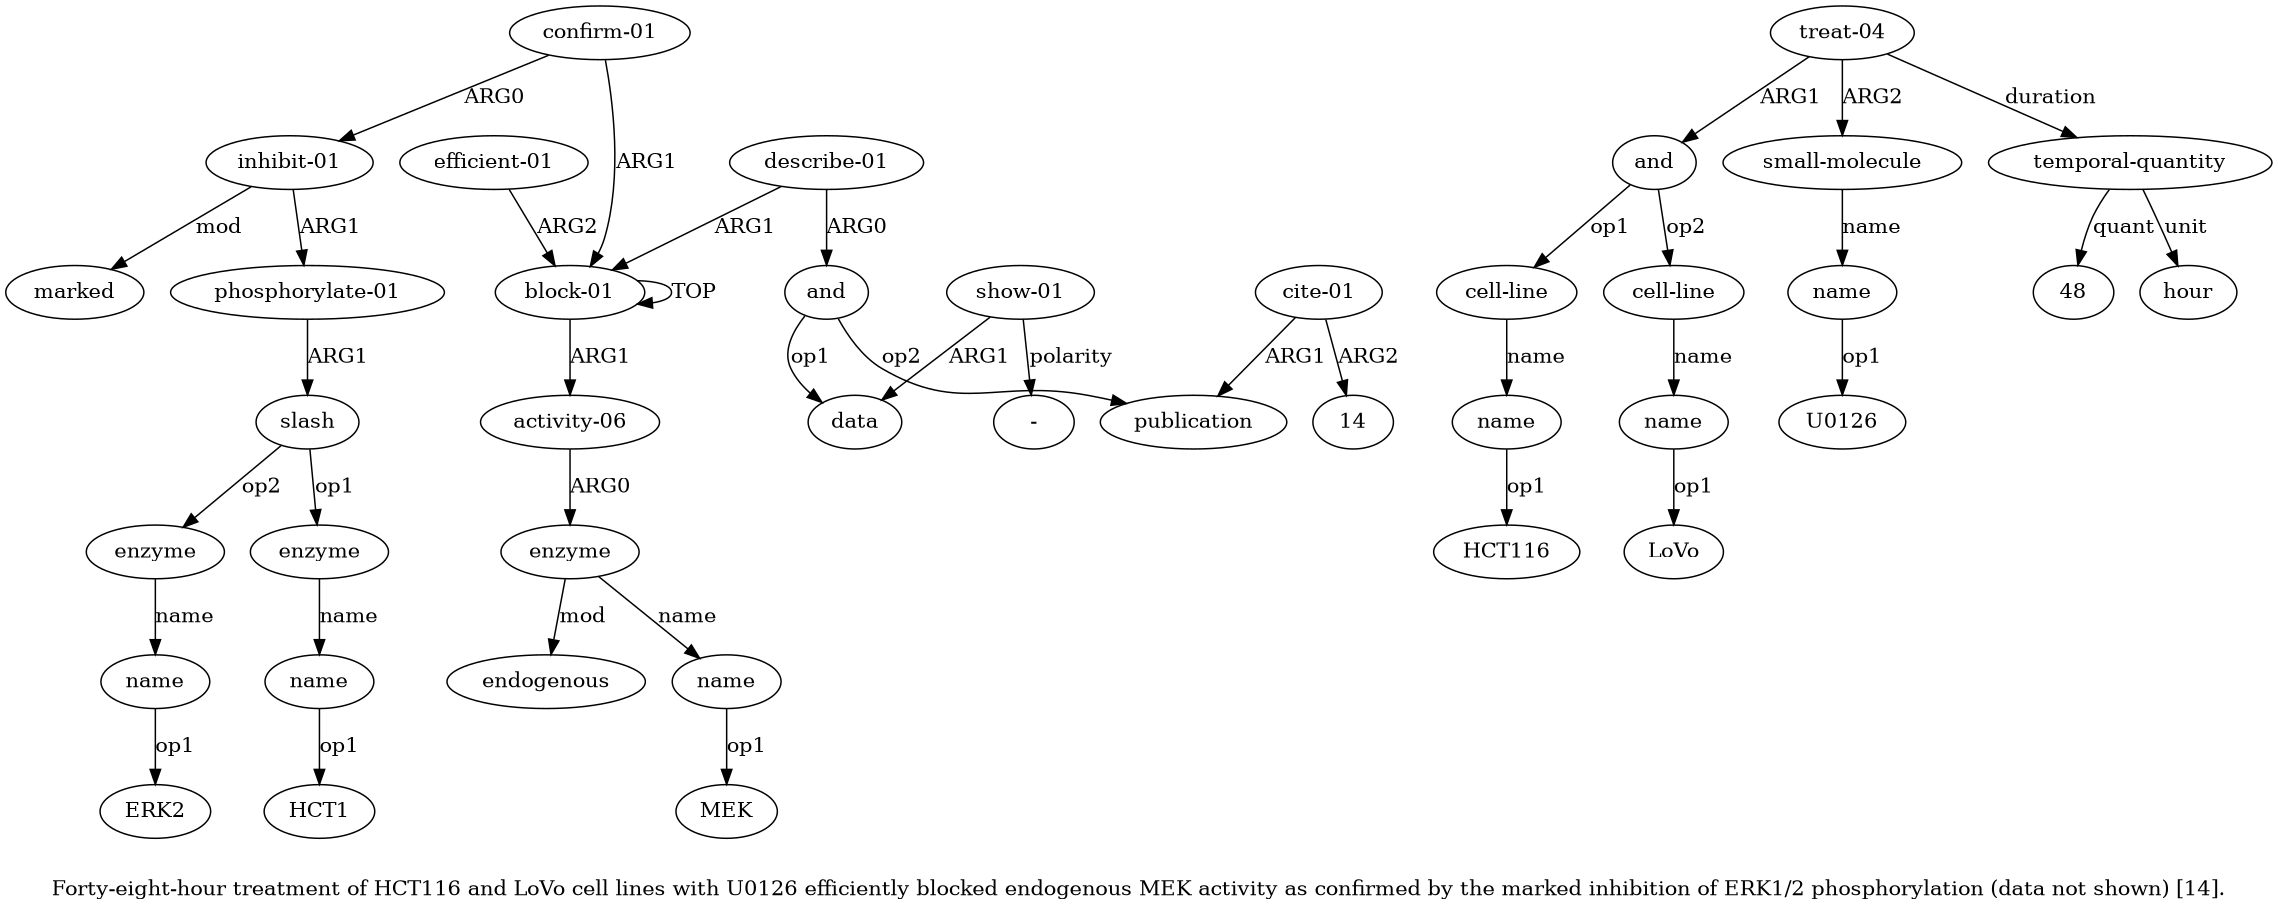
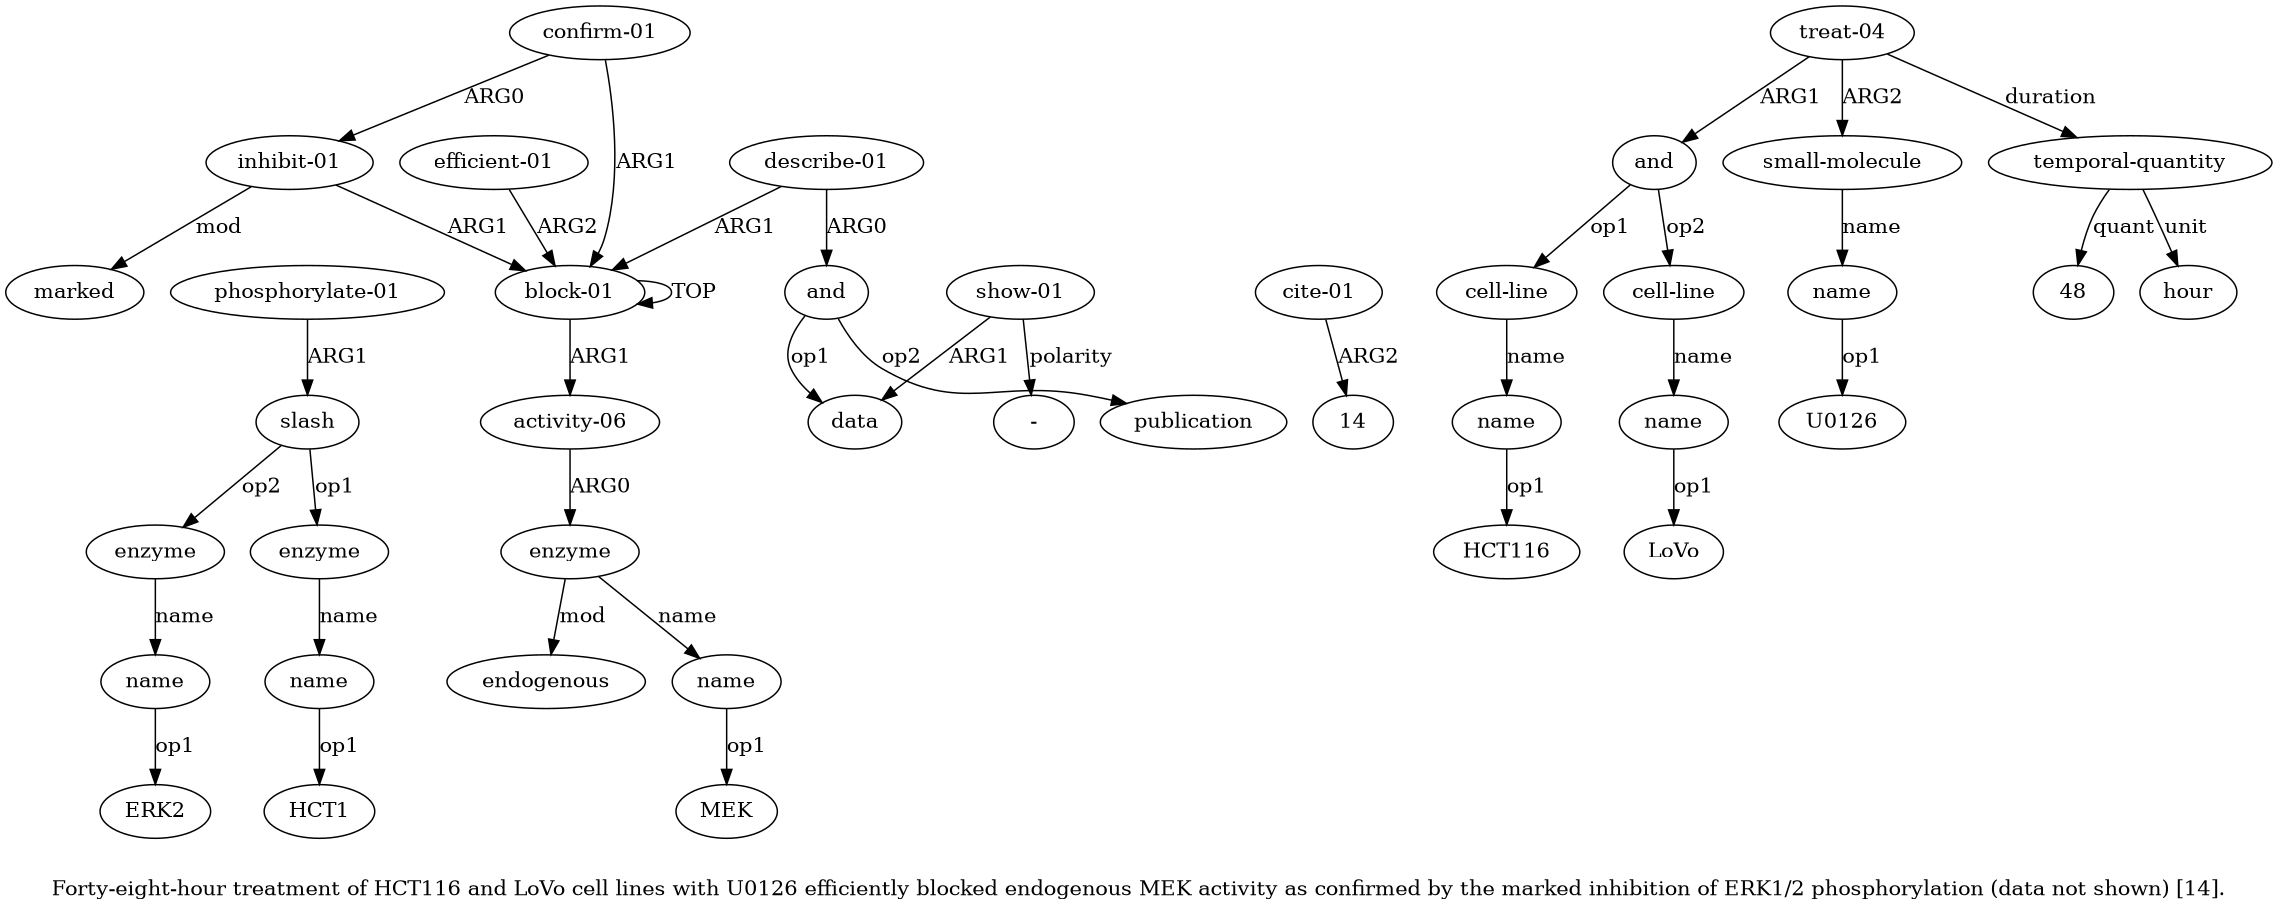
(297, 220) -> (424, 225)
(1262, 352) -> none
